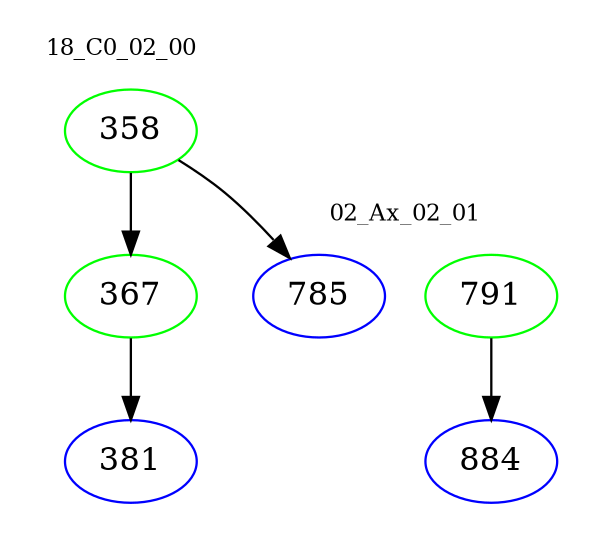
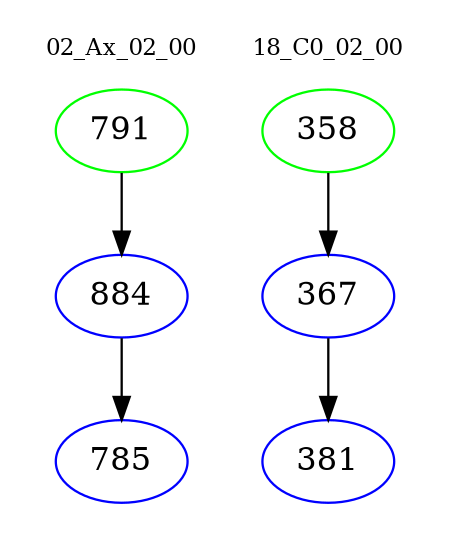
(250, 215) -> (122, 368)
(405, 215) -> (122, 49)
(131, 296) -> (328, 296)
